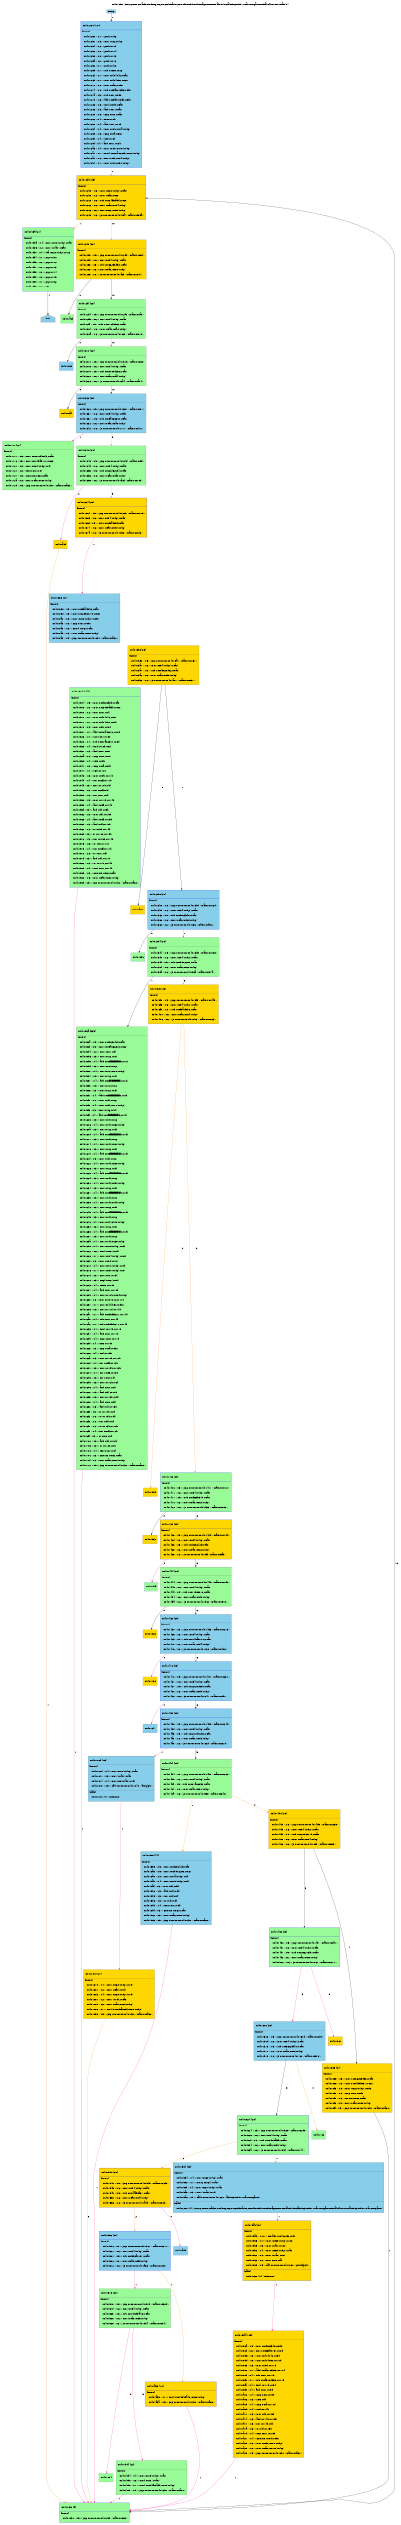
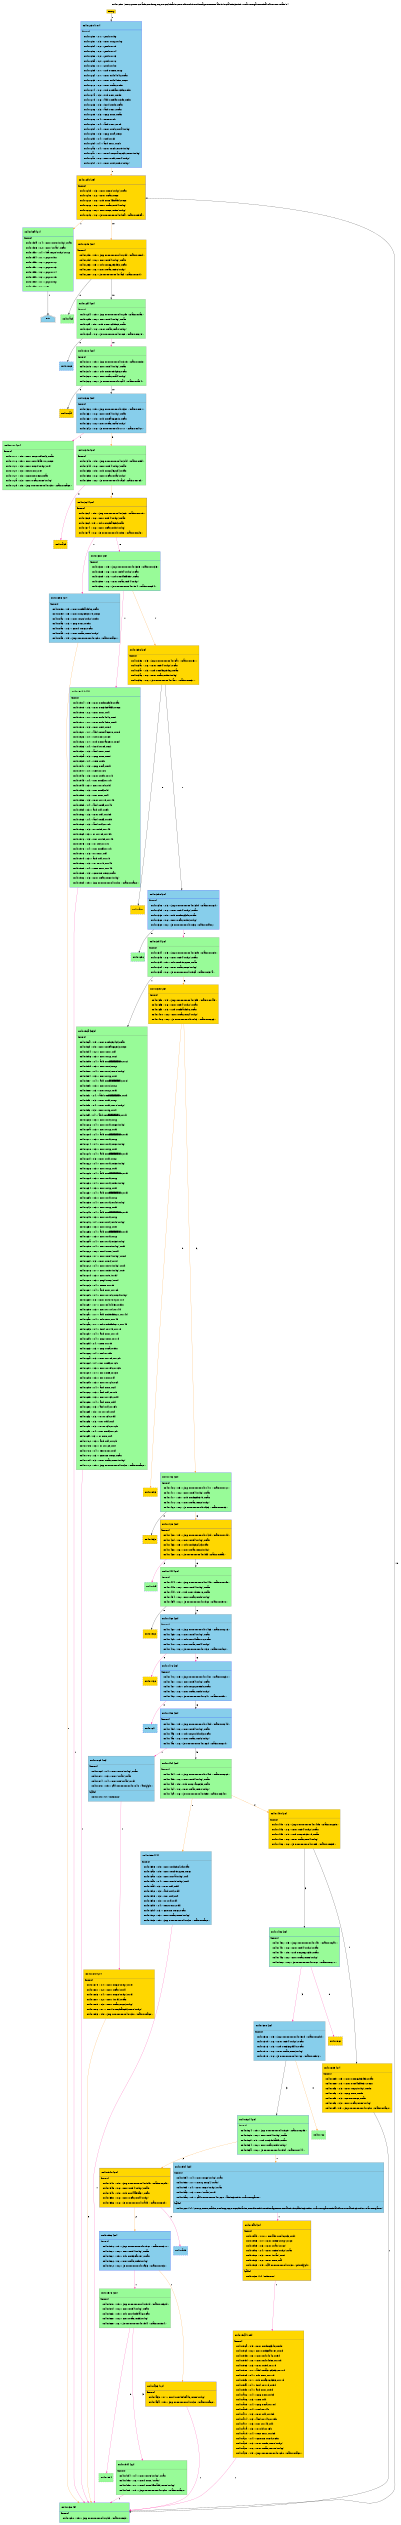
(111, 11) -> (111, 11)
none -> (125, 571)
(47, 1529) -> (67, 1574)
